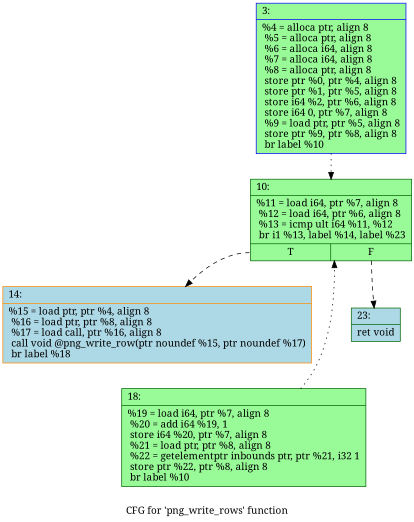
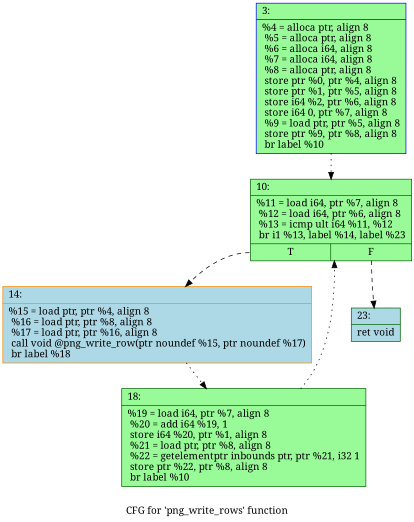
(85, 333) -> (83, 333)
none -> (194, 373)
(197, 435) -> (197, 435)
